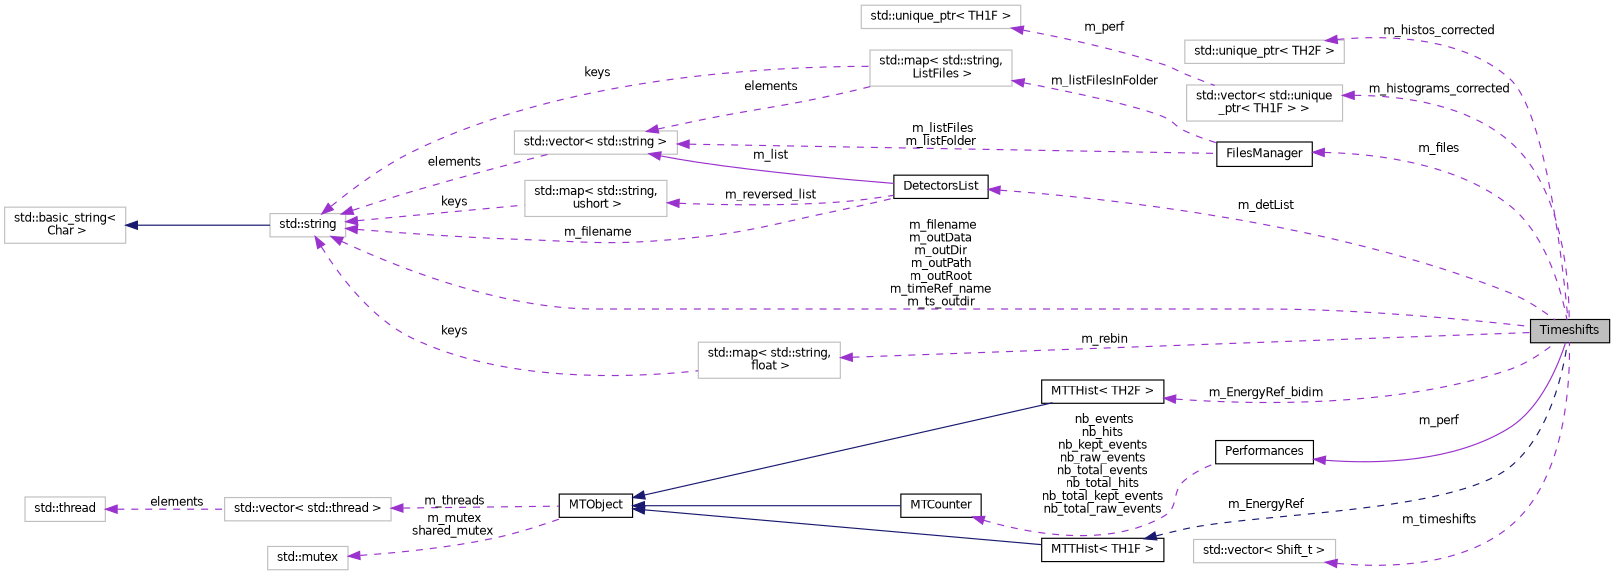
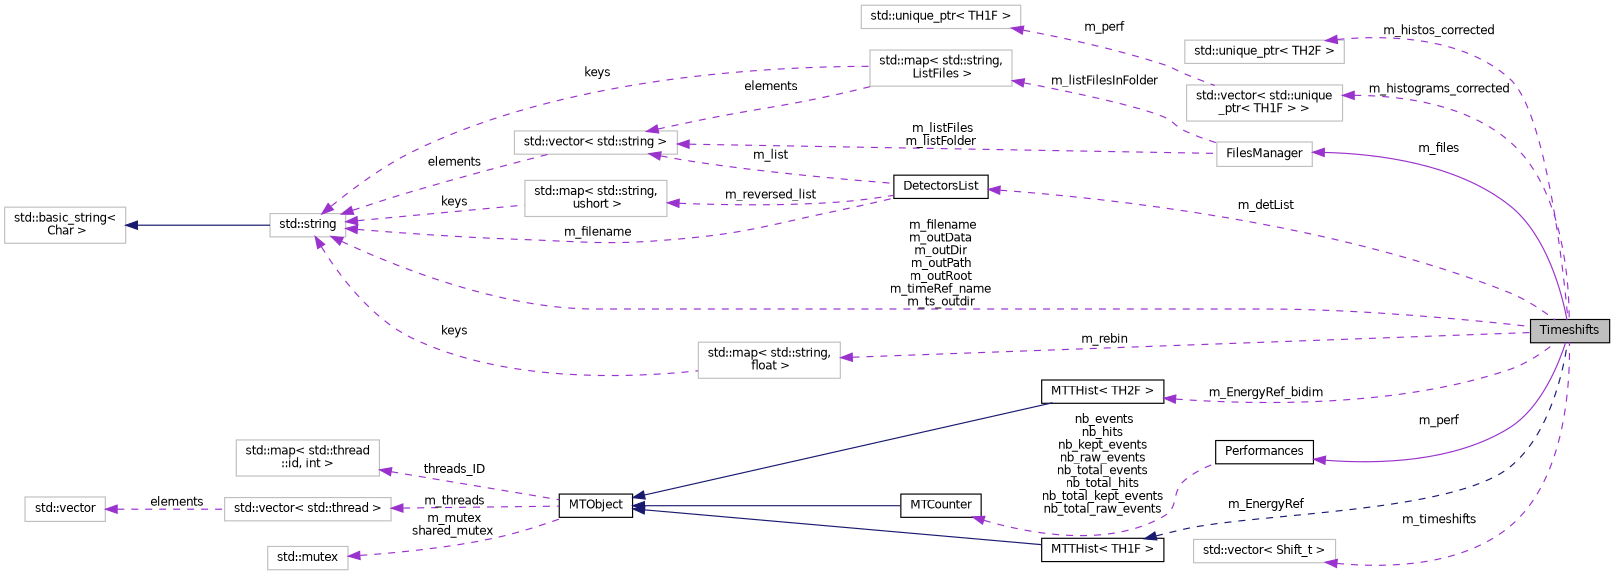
(1265, 154) -> (1265, 154)
(777, 172) -> (777, 172)
(1482, 188) -> (1482, 188)
none -> (308, 458)
(65, 509) -> (65, 509)
